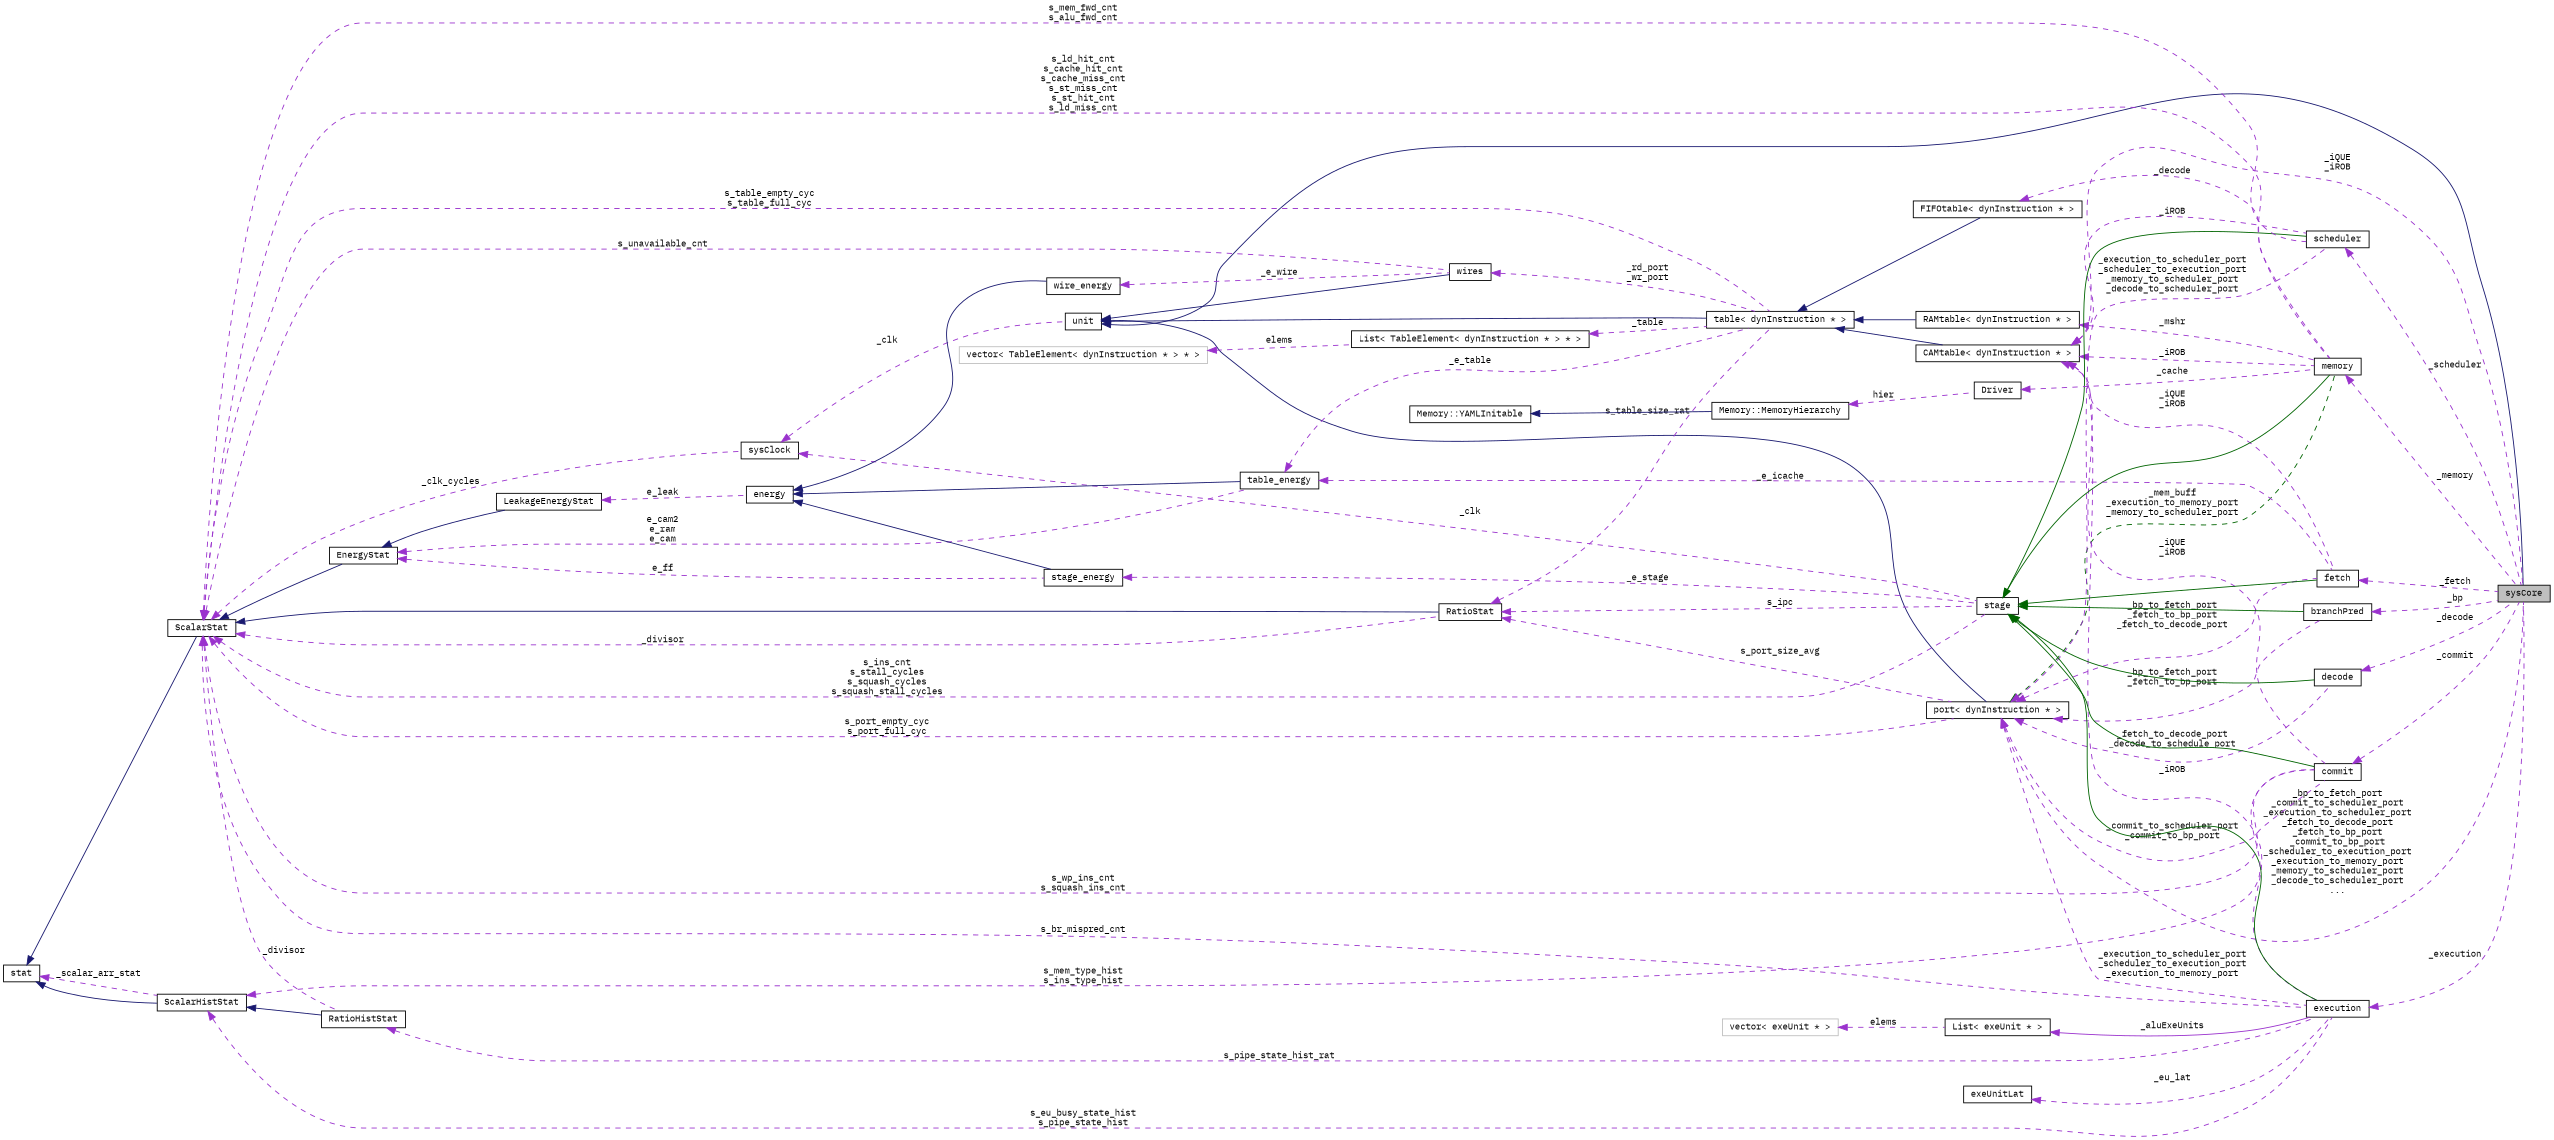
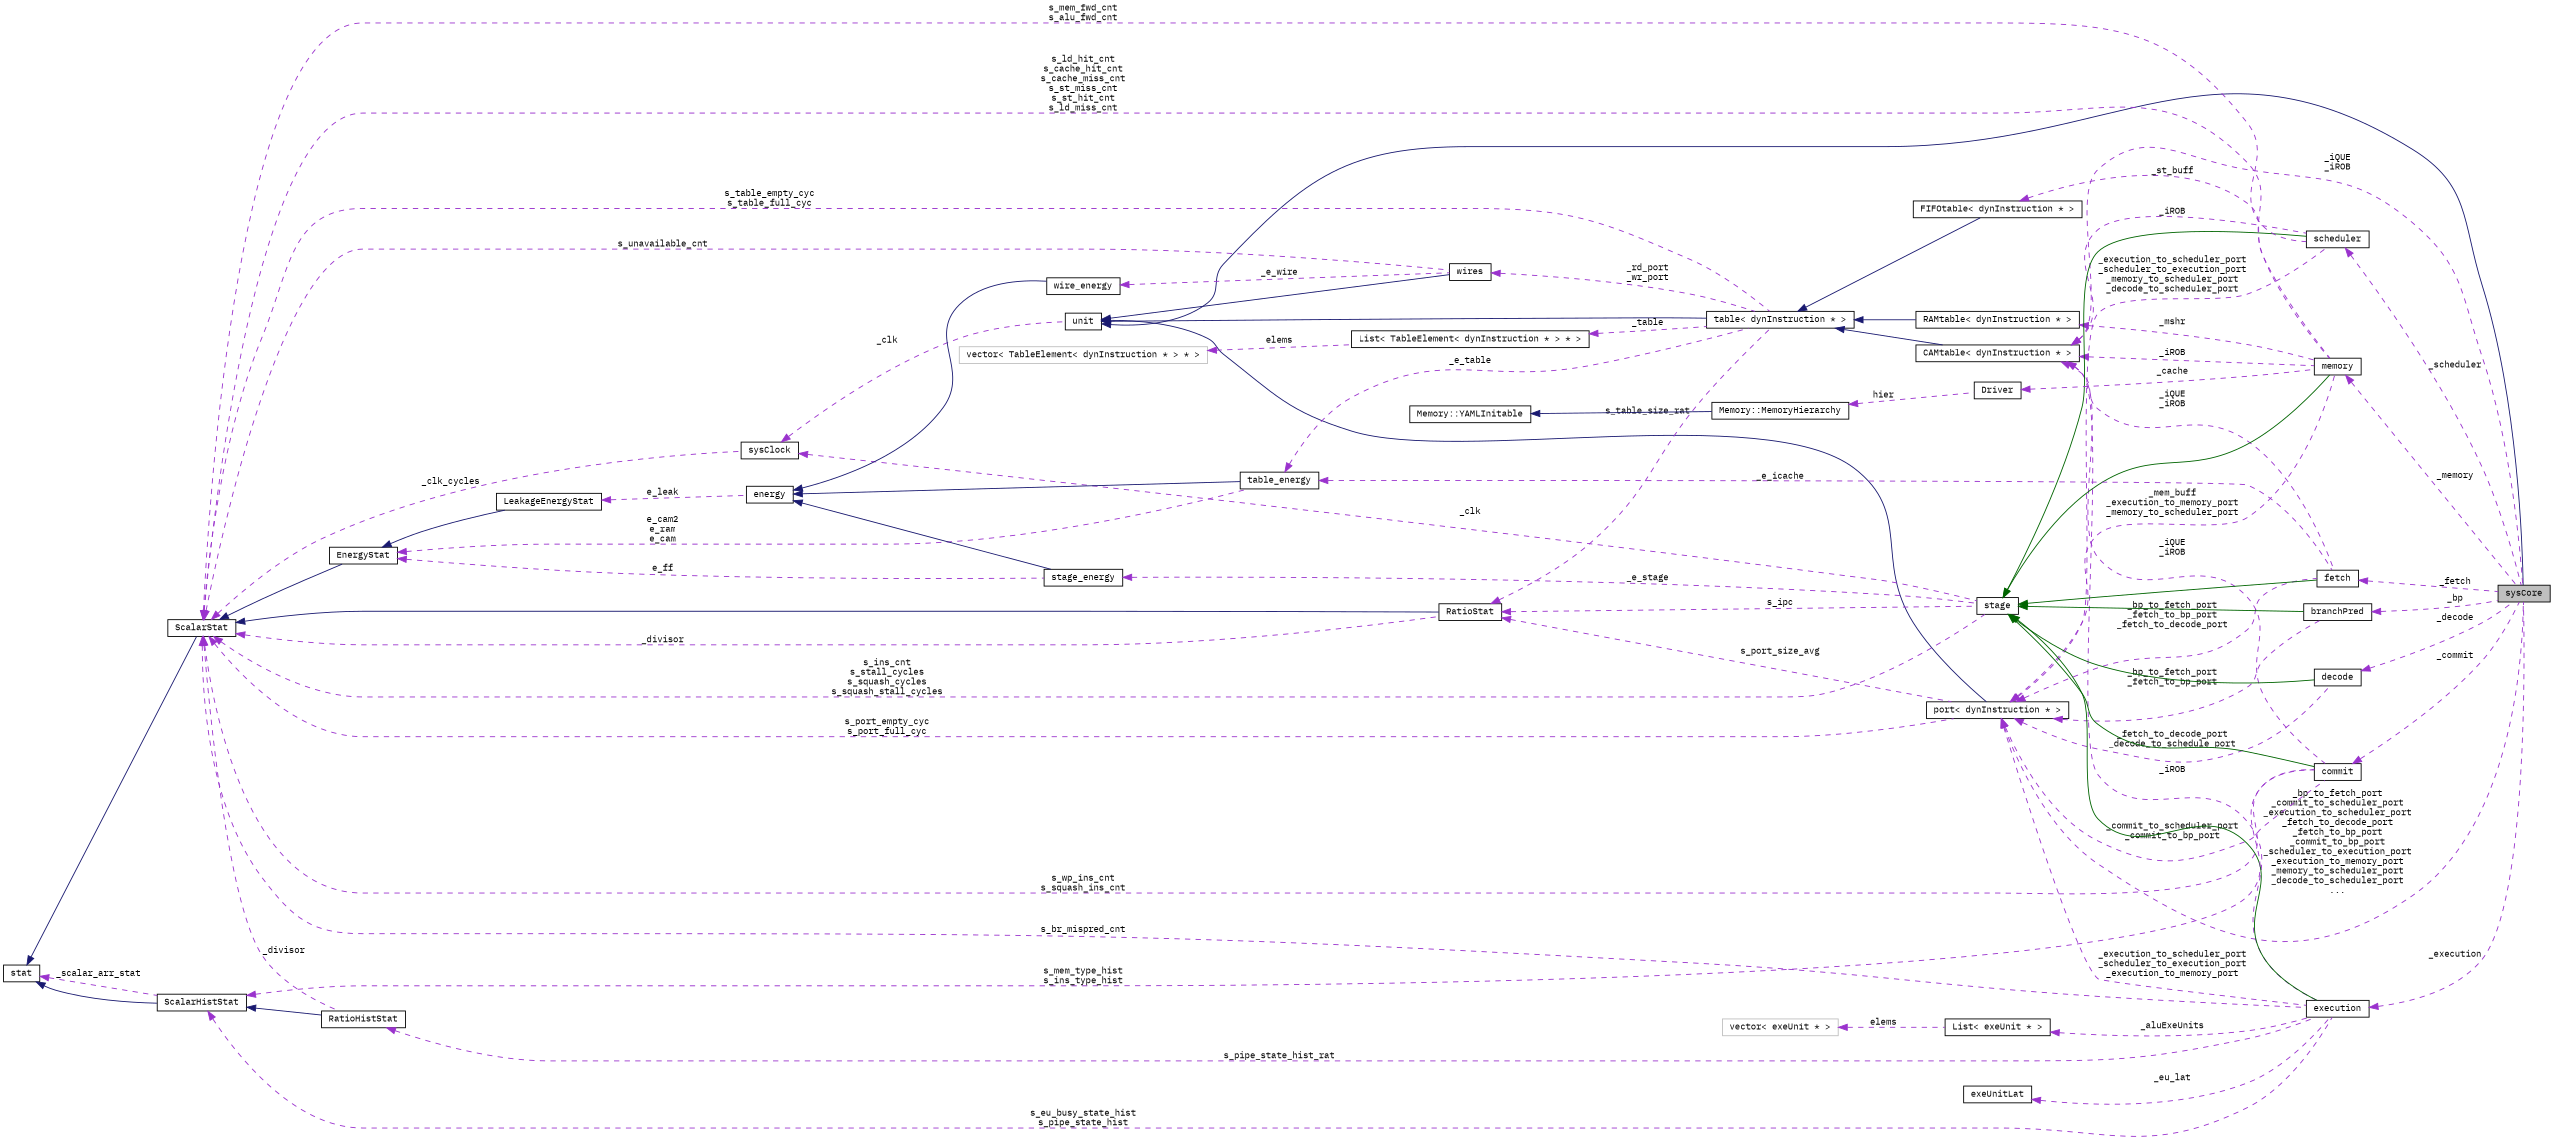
(2173, 171) -> (2173, 171)
(2161, 524) -> (2161, 524)
(2185, 1035) -> (2185, 1035)
